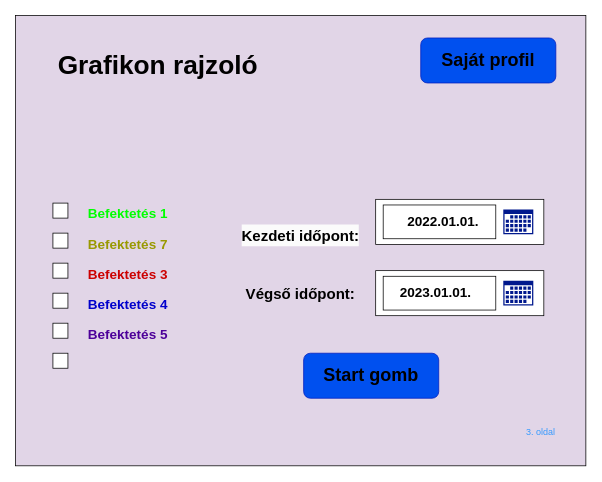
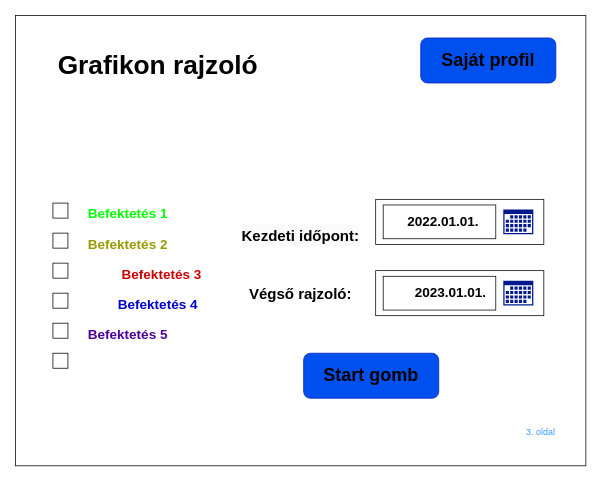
(300, 240) -> (300, 240)
(128, 244) -> (128, 244)
(128, 274) -> (162, 274)
(300, 293) -> (300, 293)
(435, 293) -> (450, 293)
(128, 304) -> (158, 304)
